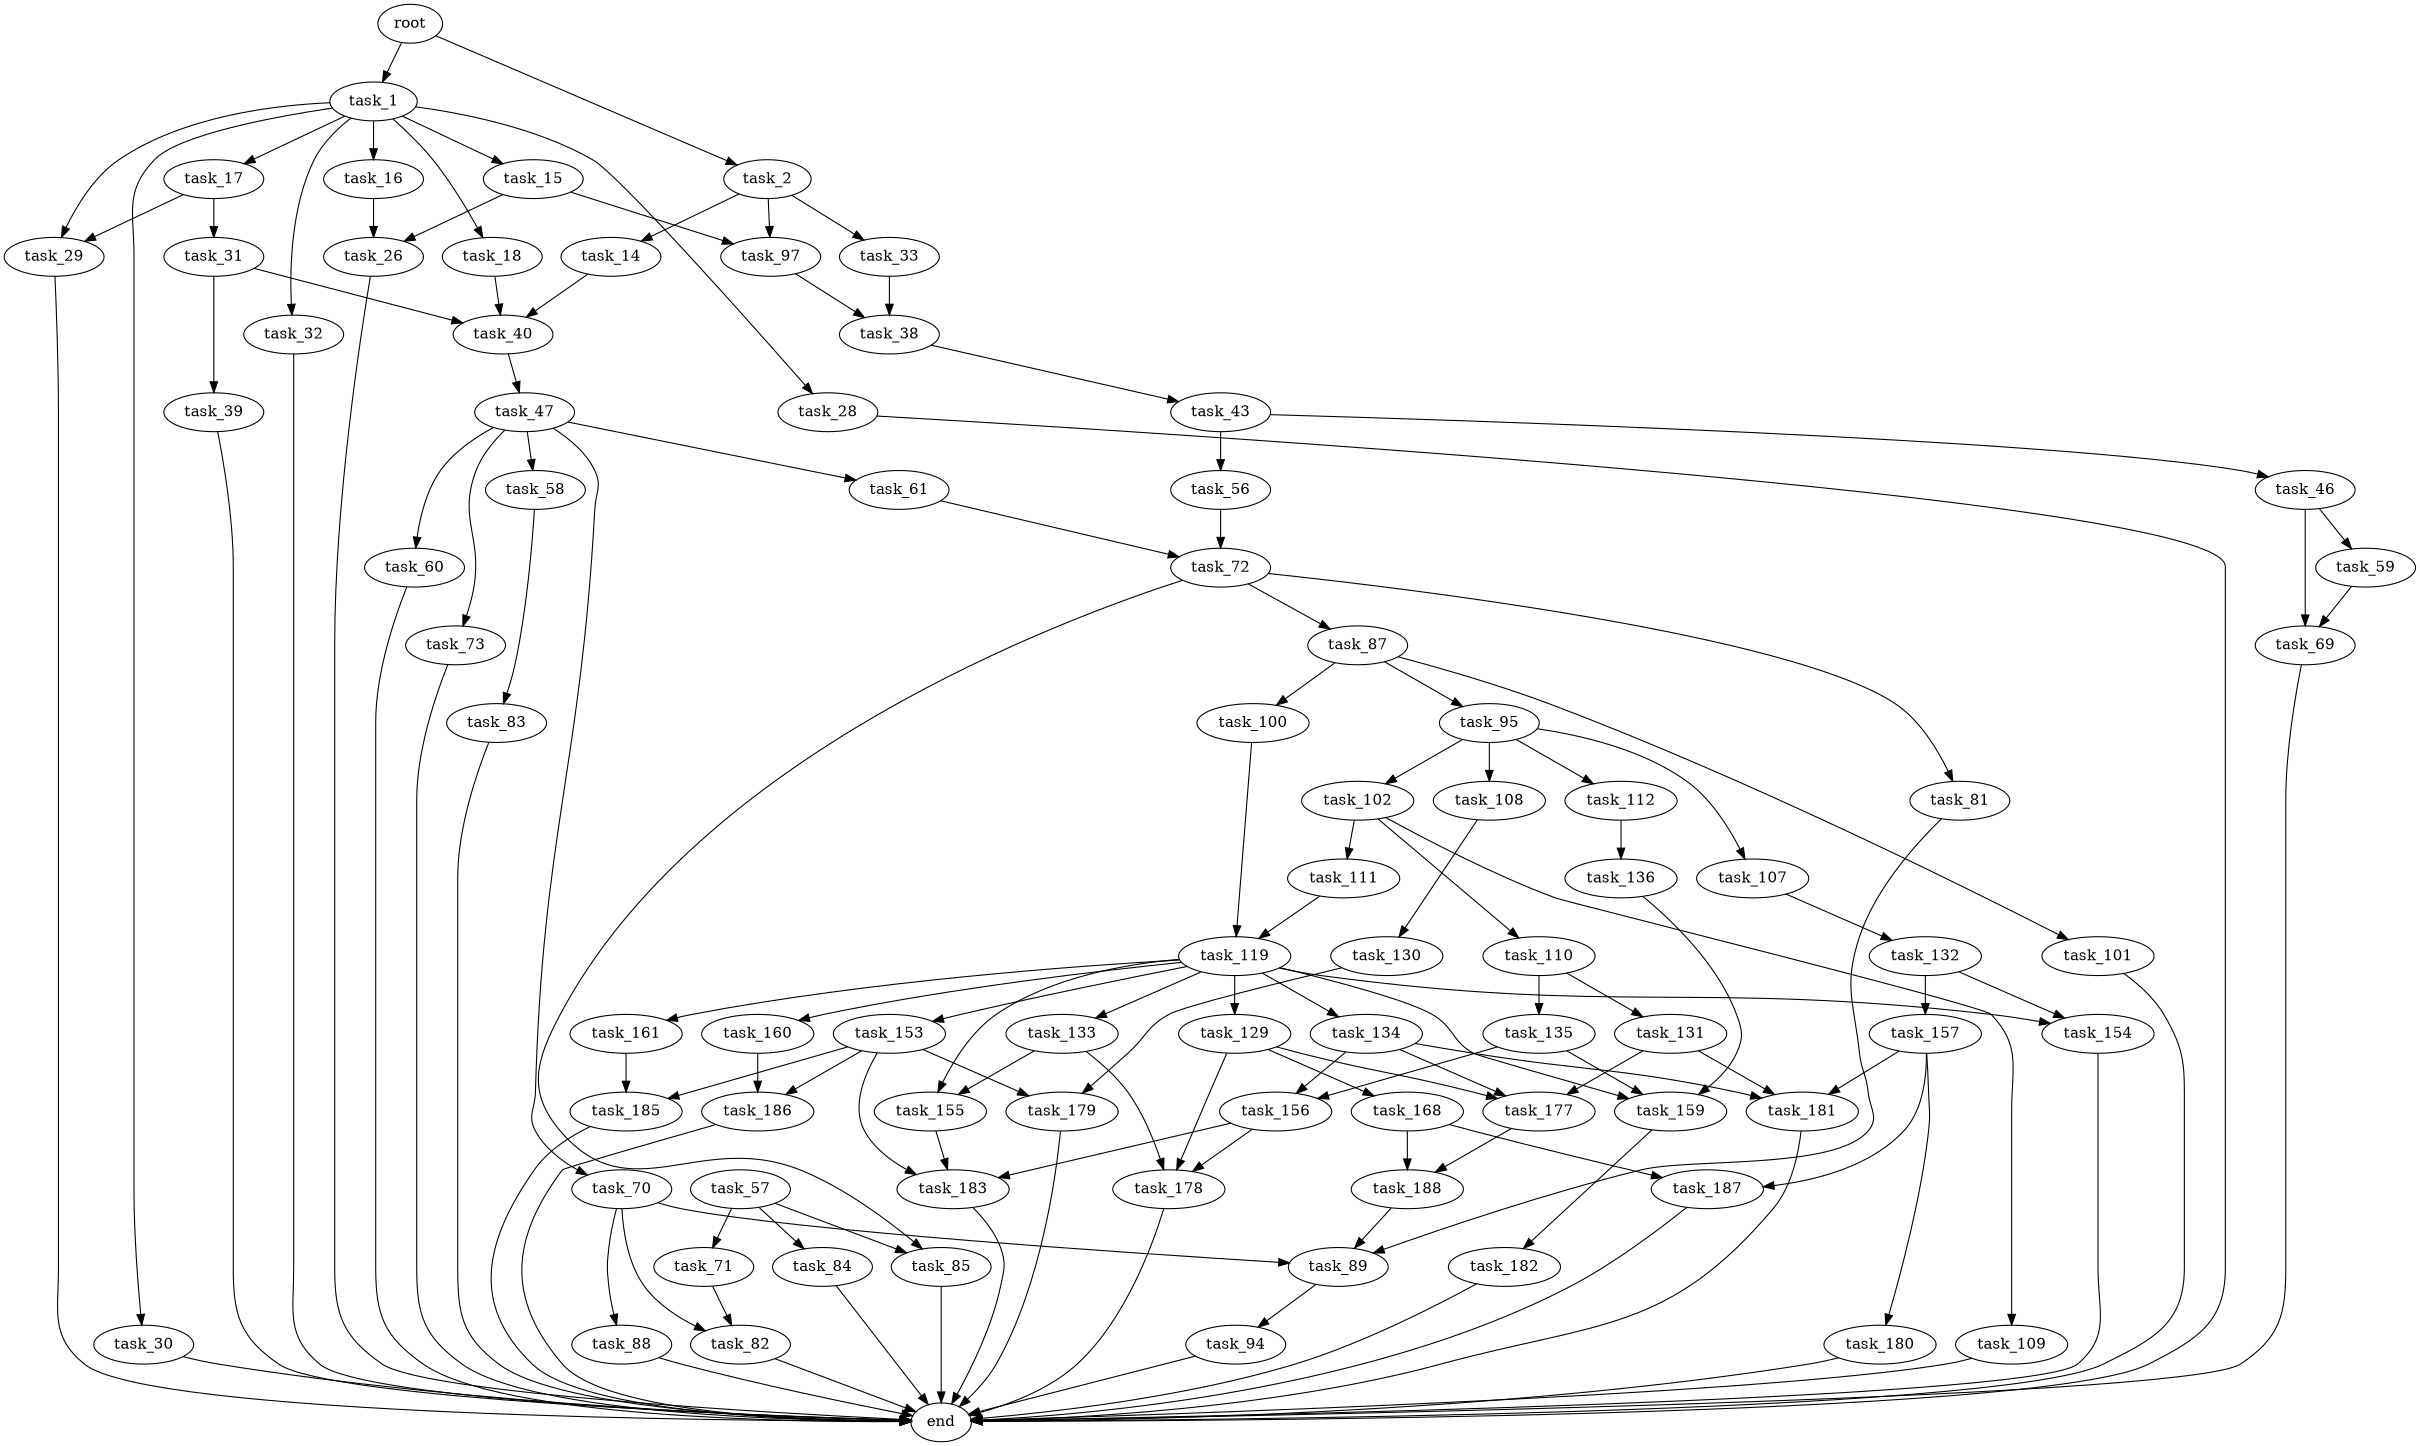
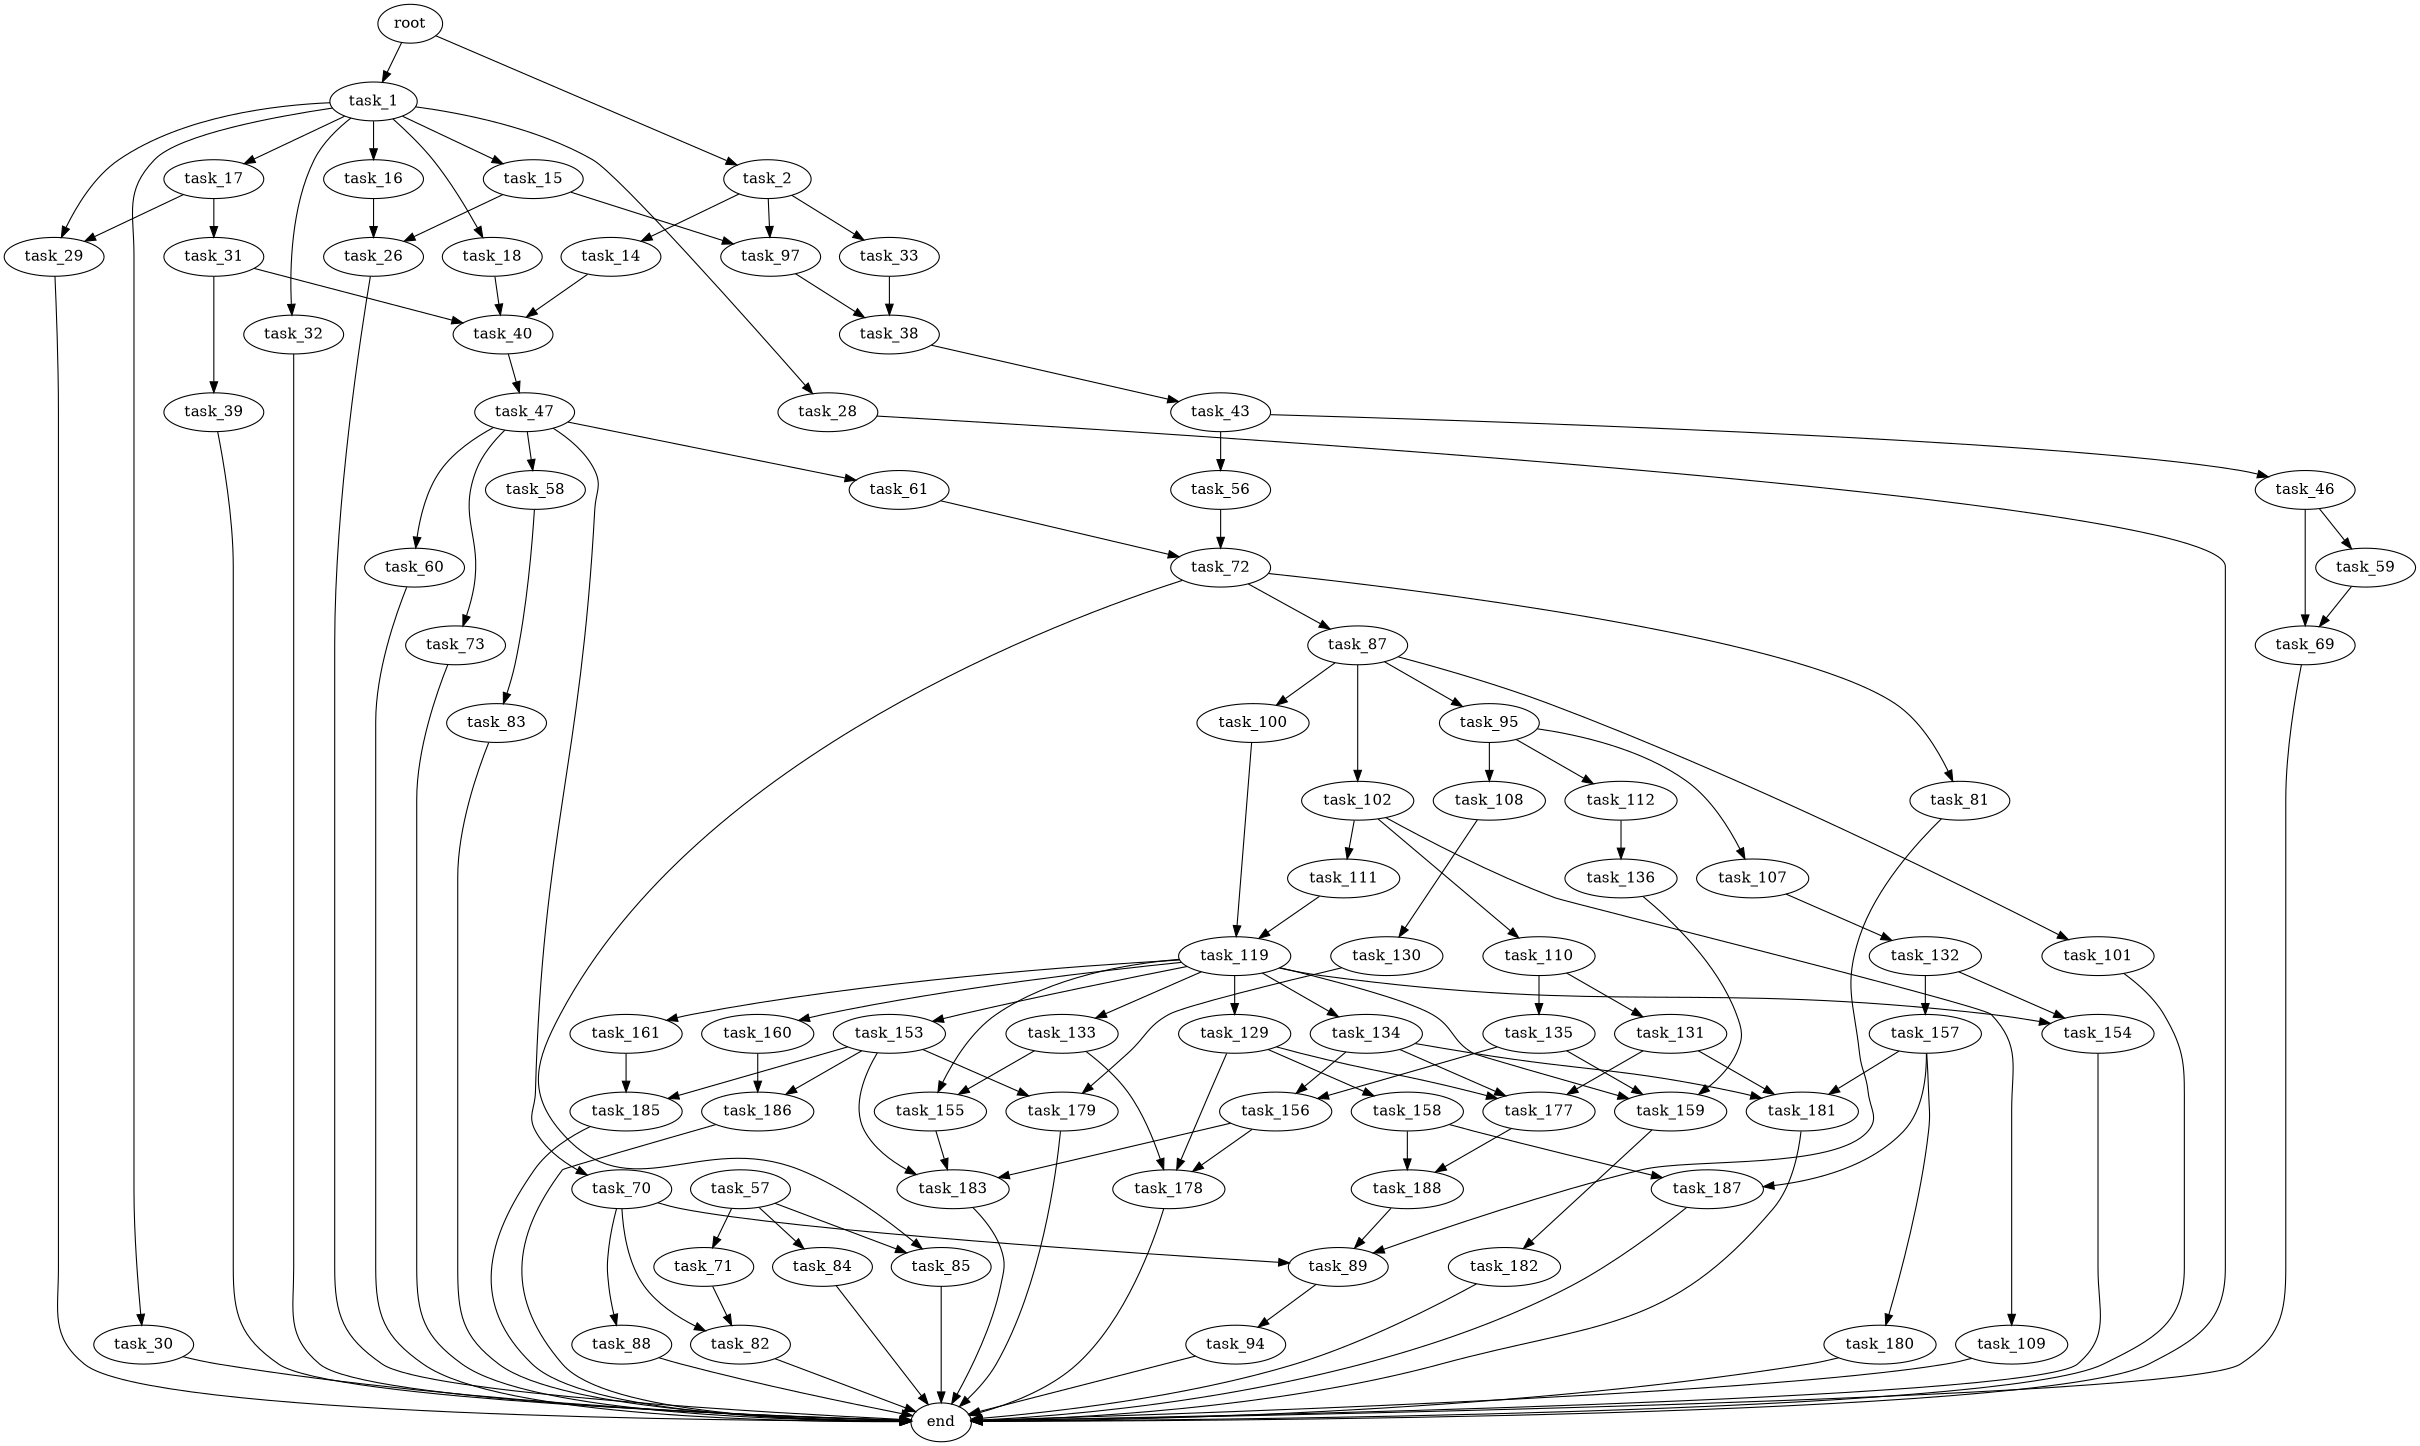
(1429, 759) -> (1358, 718)
(1407, 1112) -> (1407, 1112)
